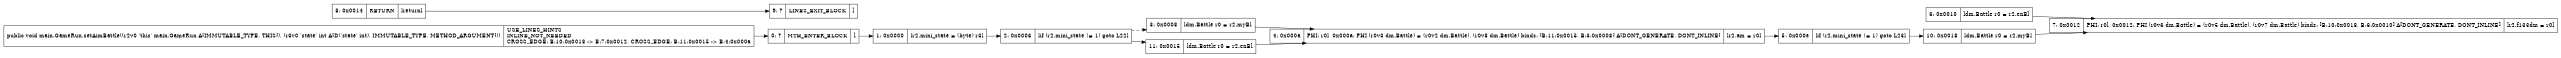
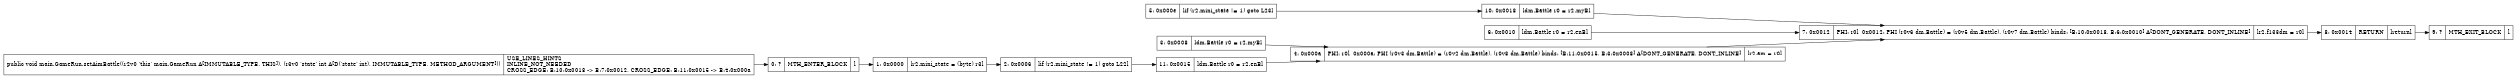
(818, 11) -> (2475, 32)
(1137, 30) -> none
none -> (2312, 33)
(1769, 36) -> (1794, 43)
